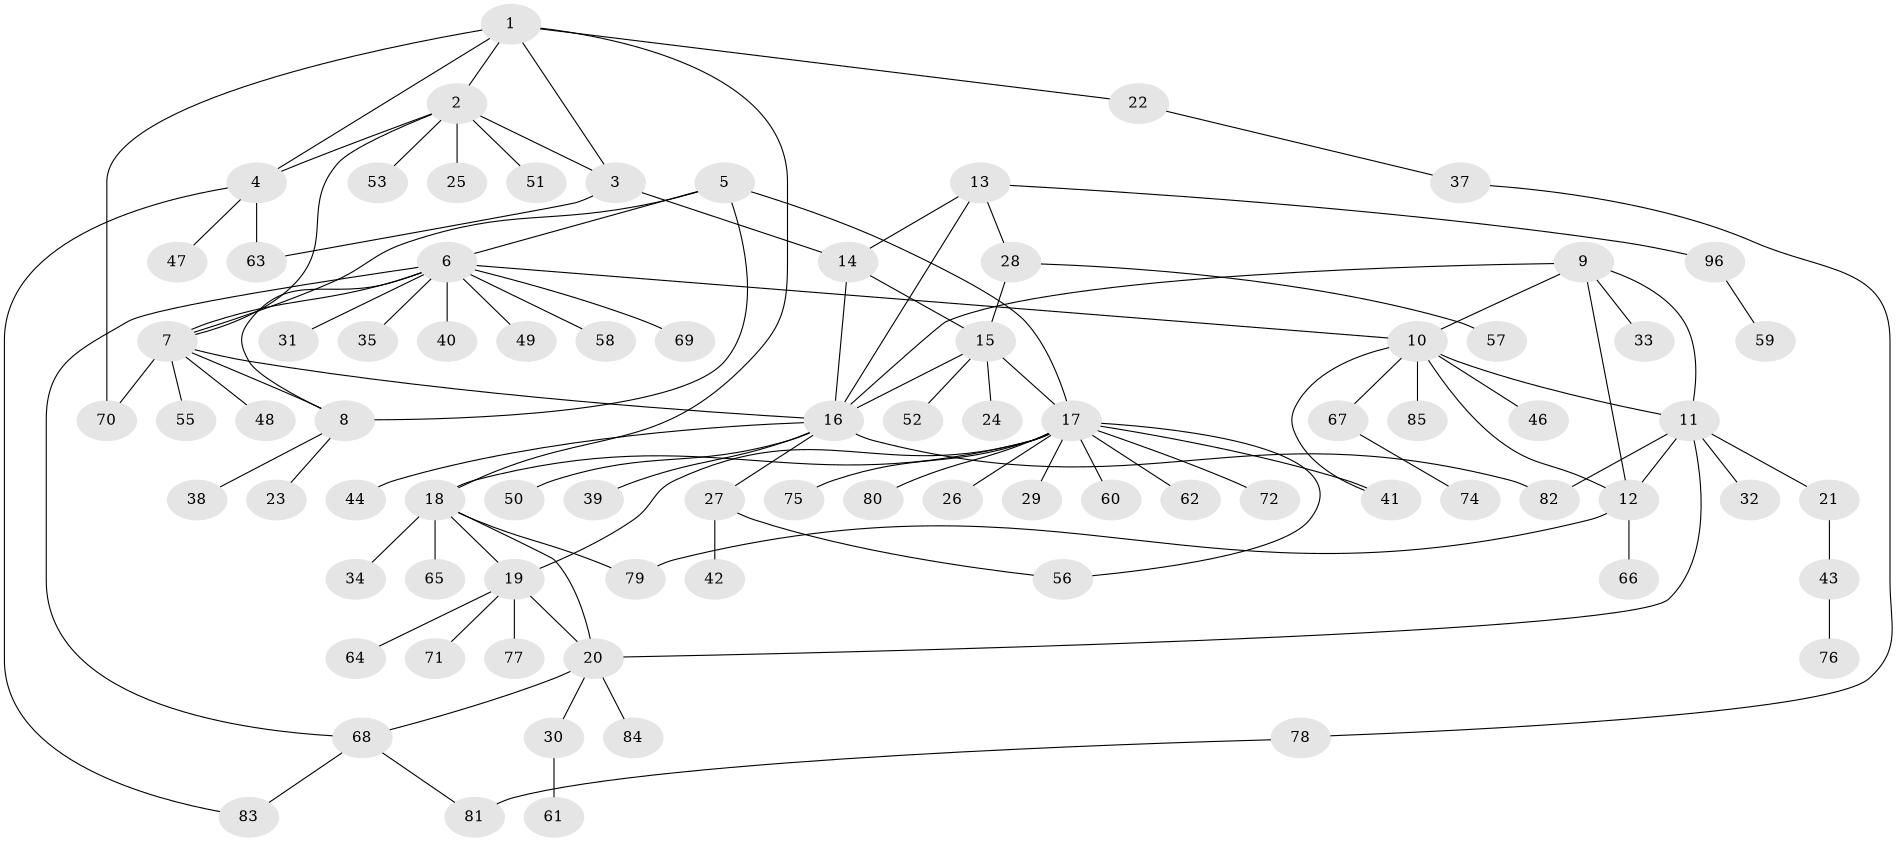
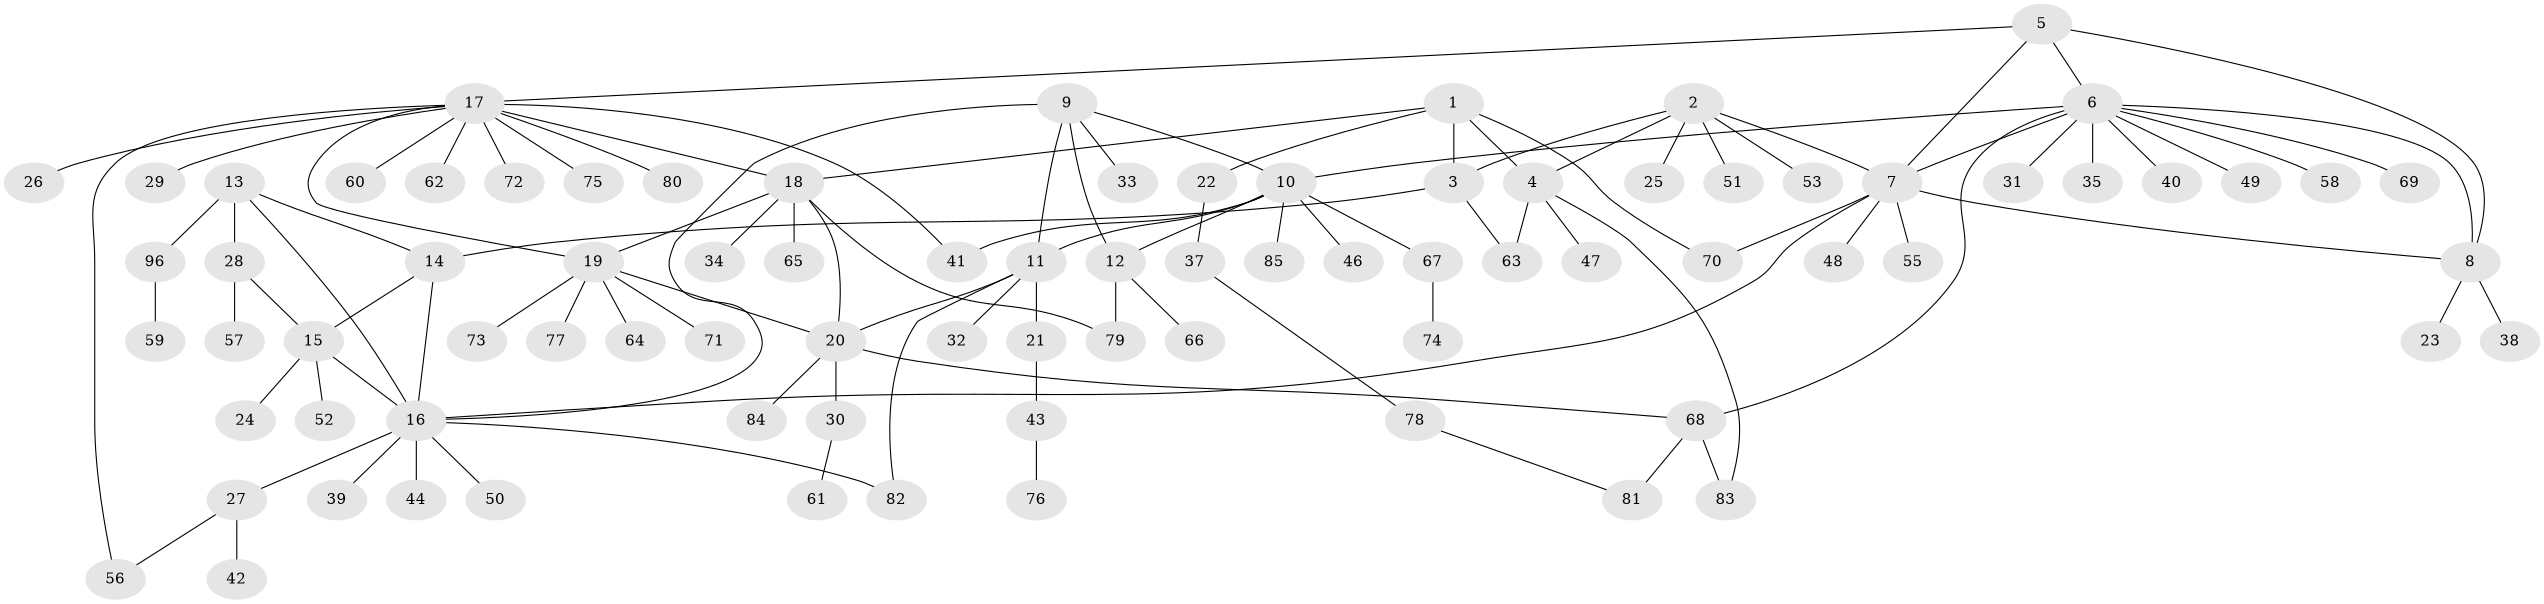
(484, 64) -> none
none -> (477, 341)
(1029, 381) -> none
(1659, 460) -> none
